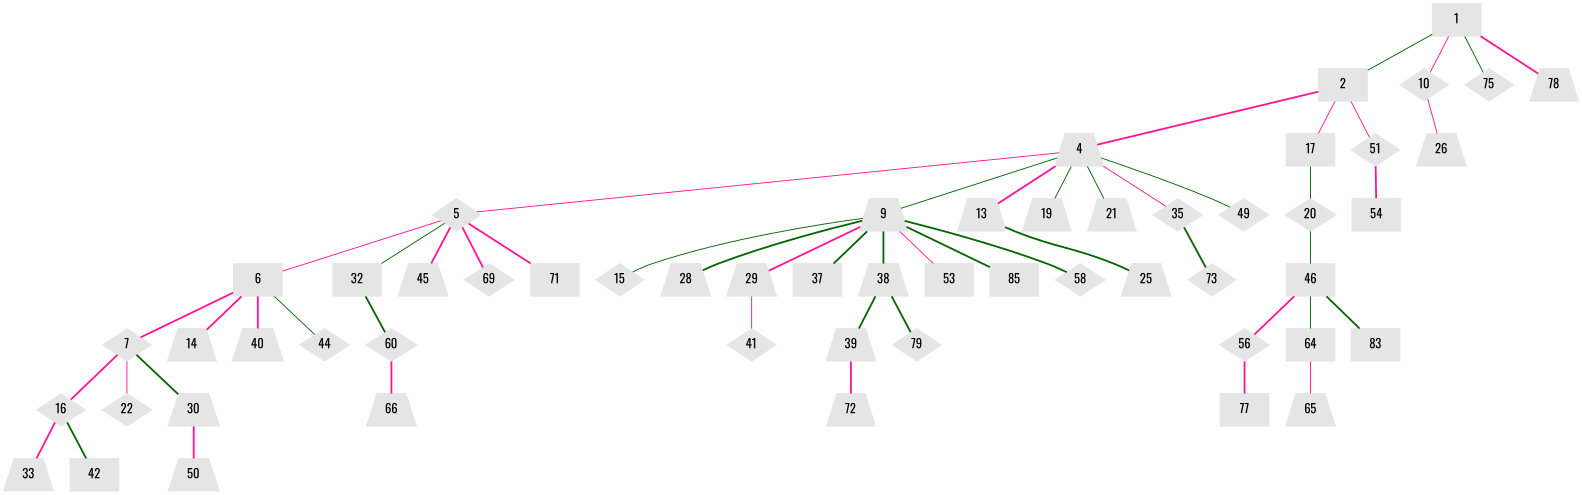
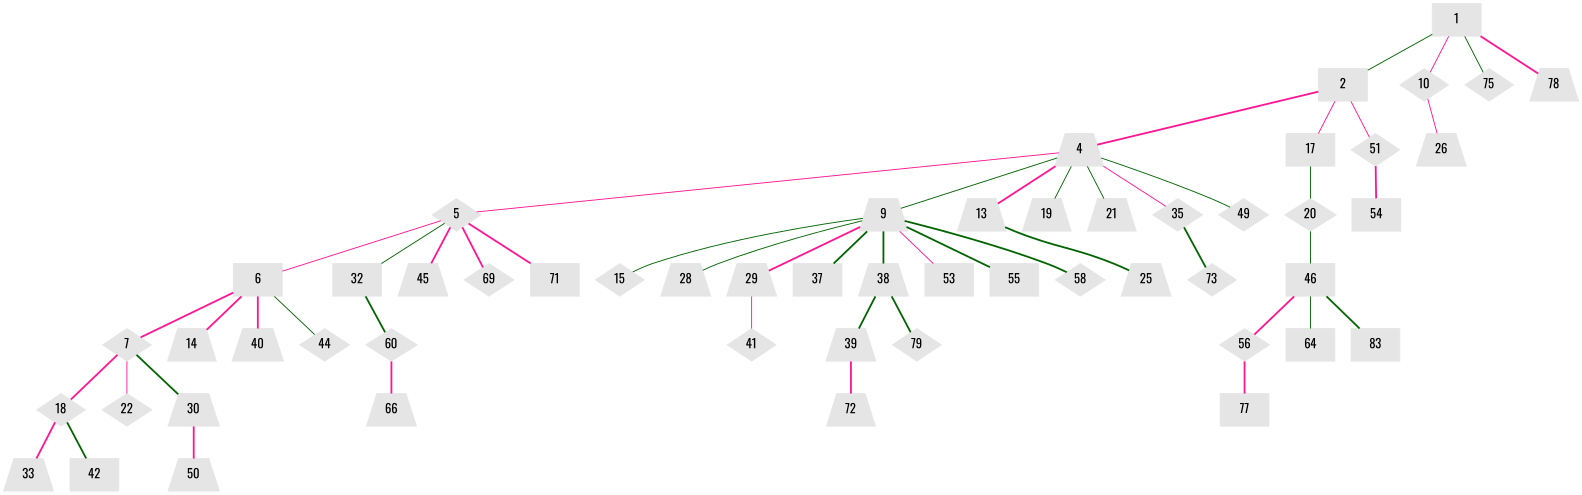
(782, 243) -> (782, 243)
(1014, 280) -> (1014, 280)
(61, 410) -> (61, 410)
(1310, 410) -> none
